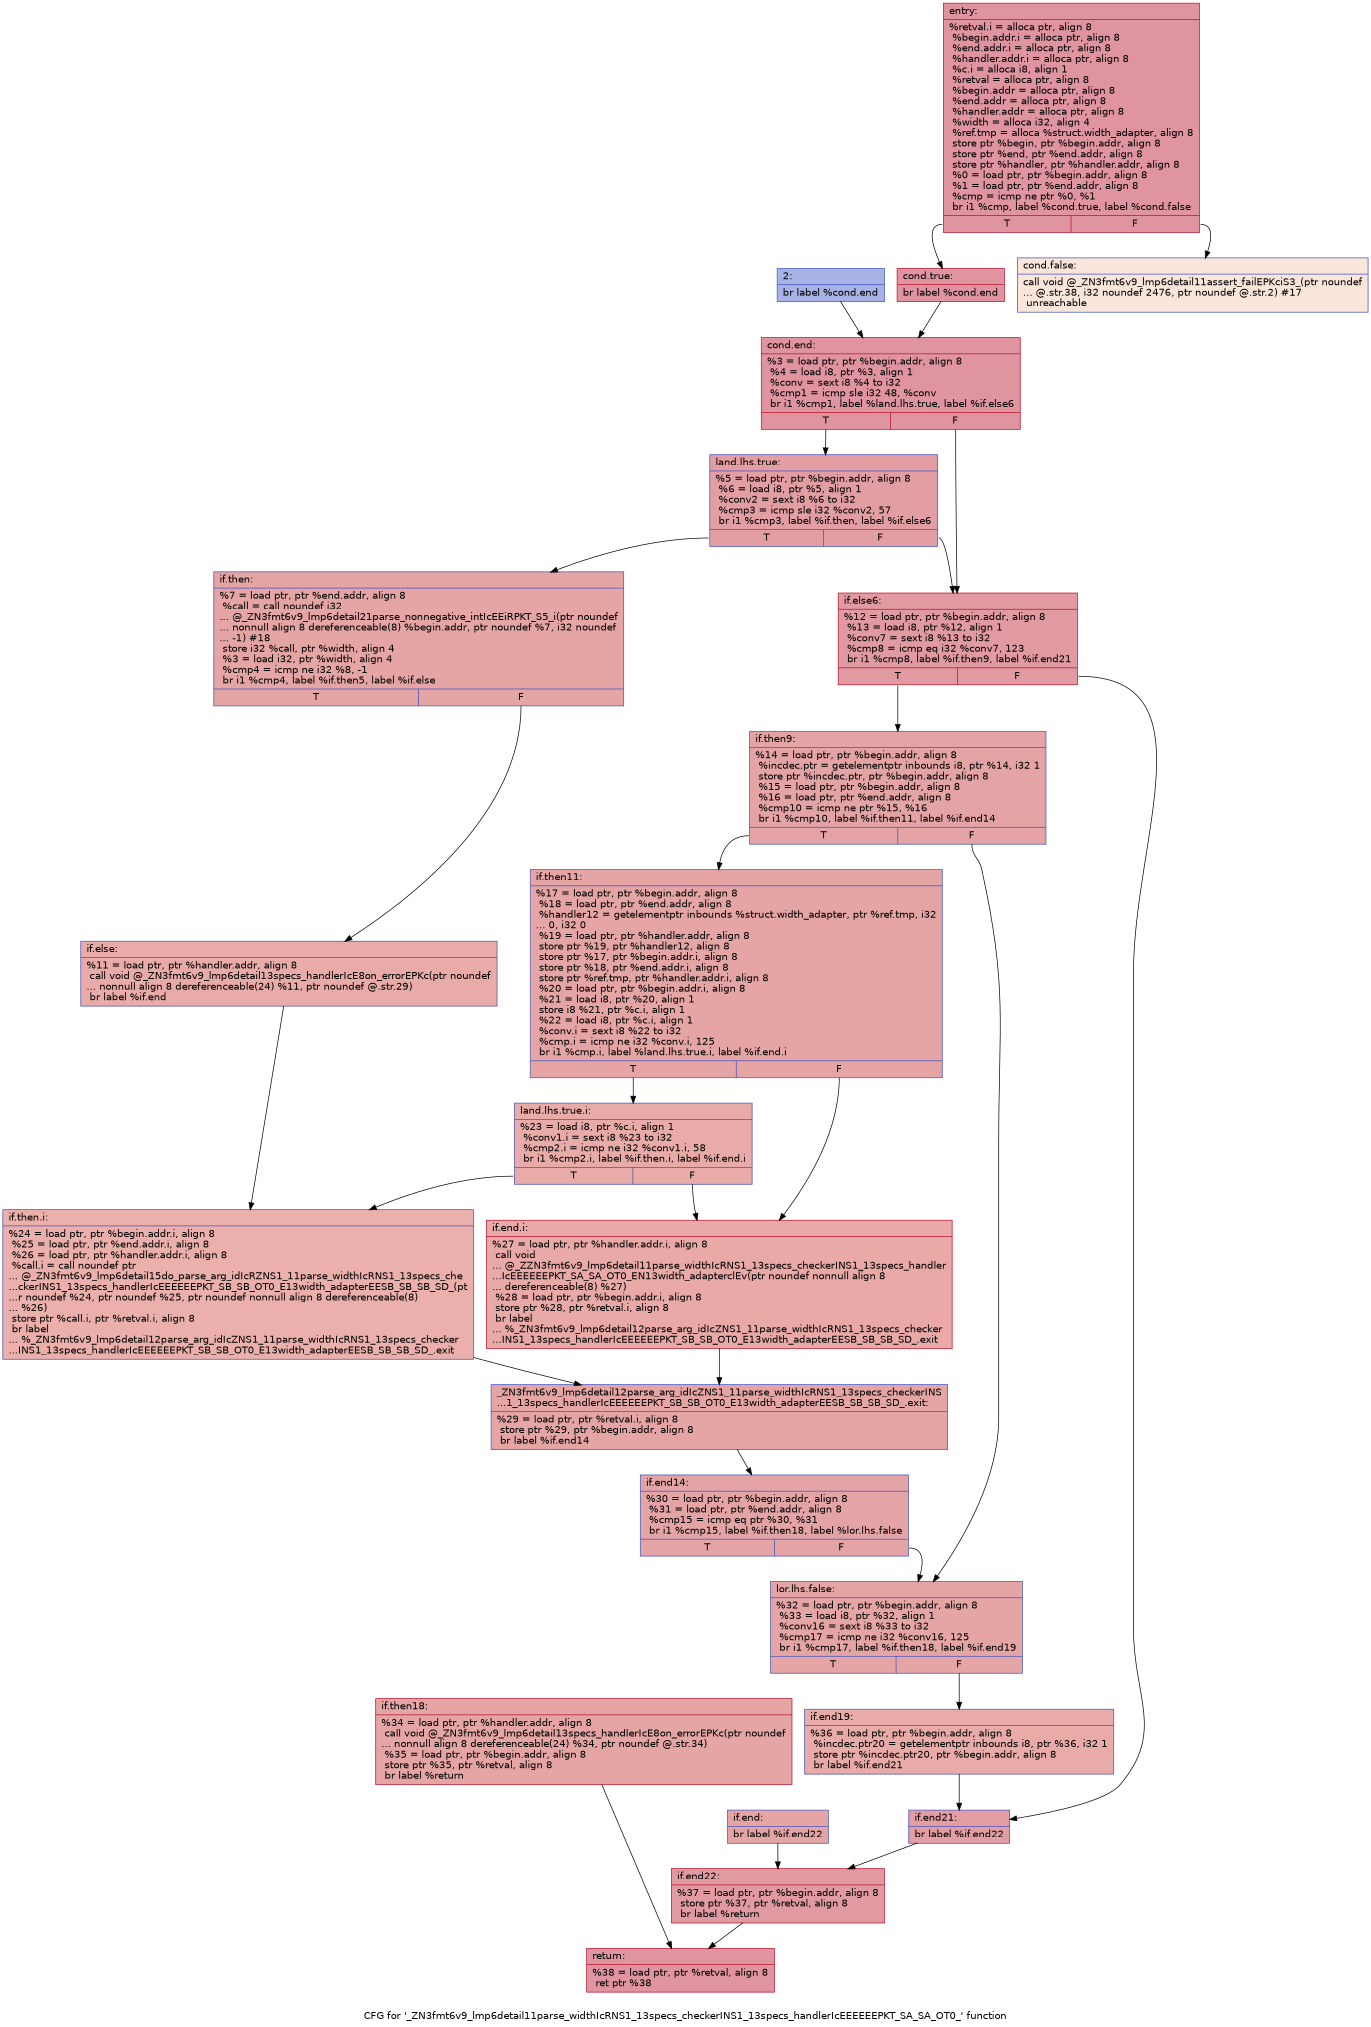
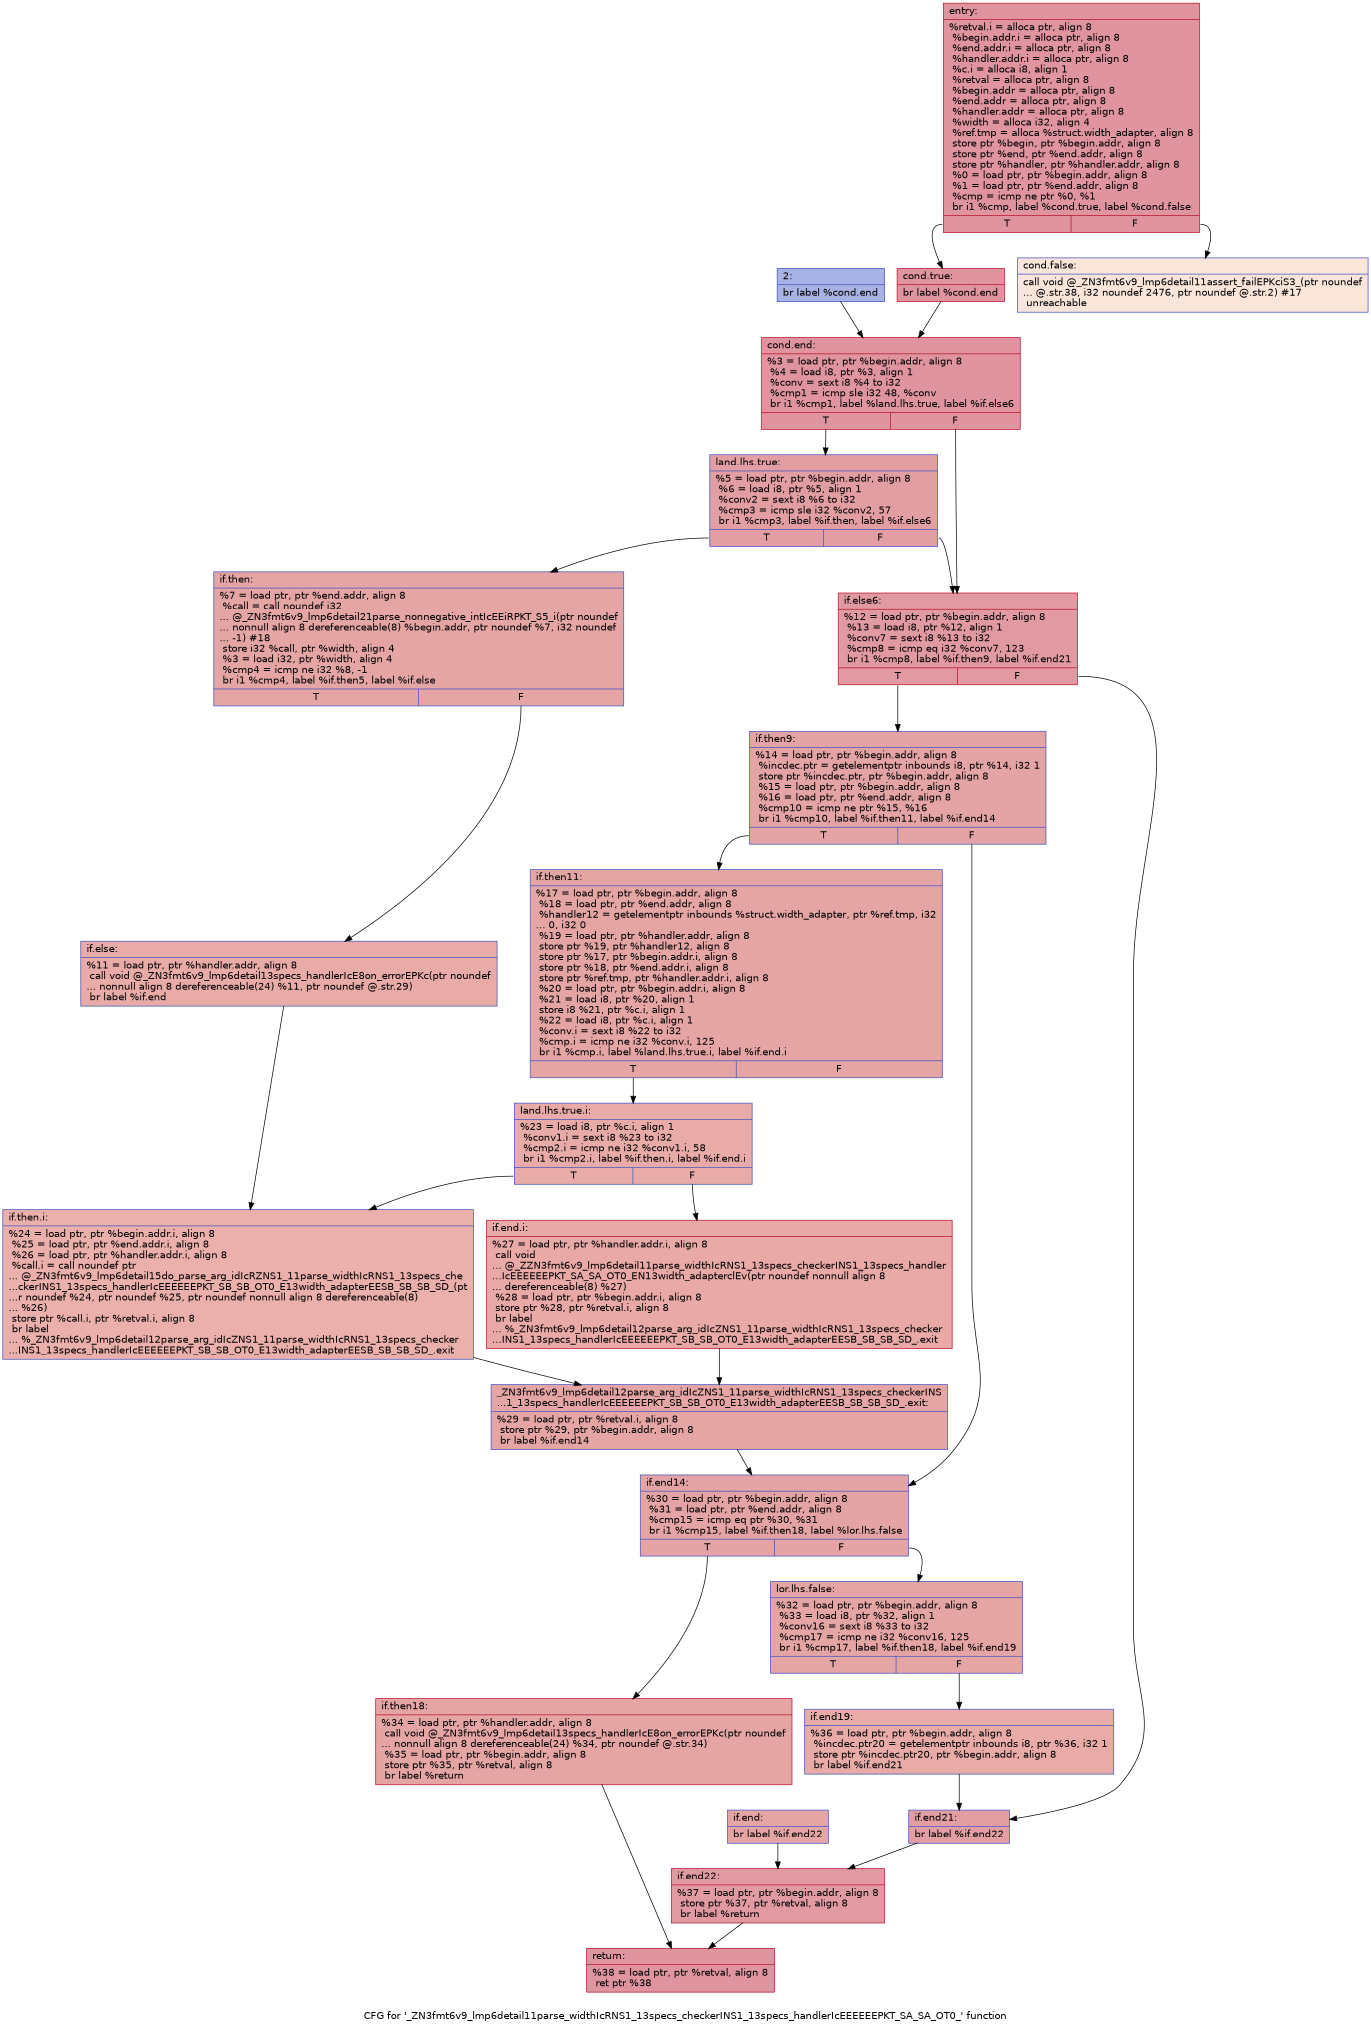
(822, 1150) -> none
(999, 1215) -> (972, 1176)
none -> (686, 1631)
